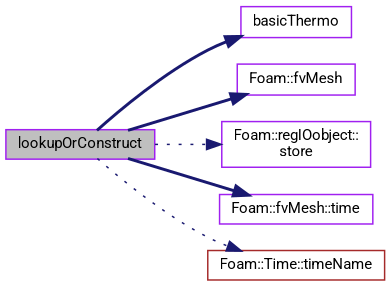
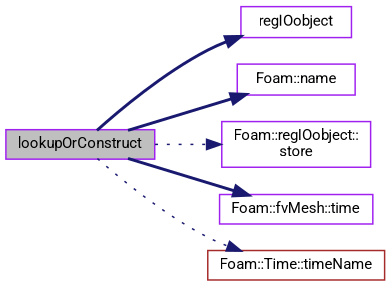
(296, 22) -> (296, 22)
(296, 80) -> (296, 80)
